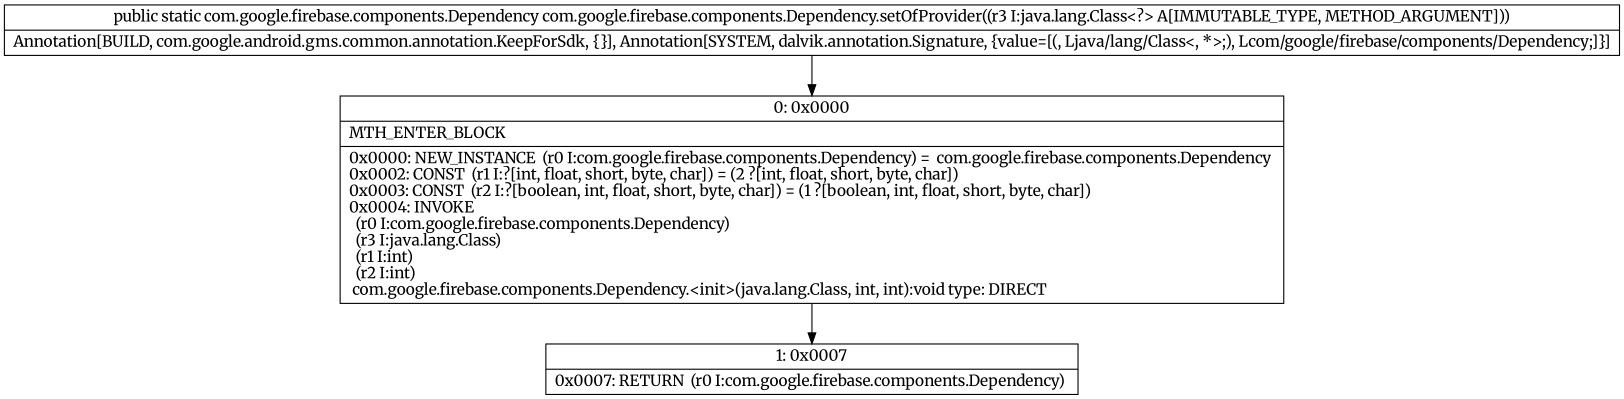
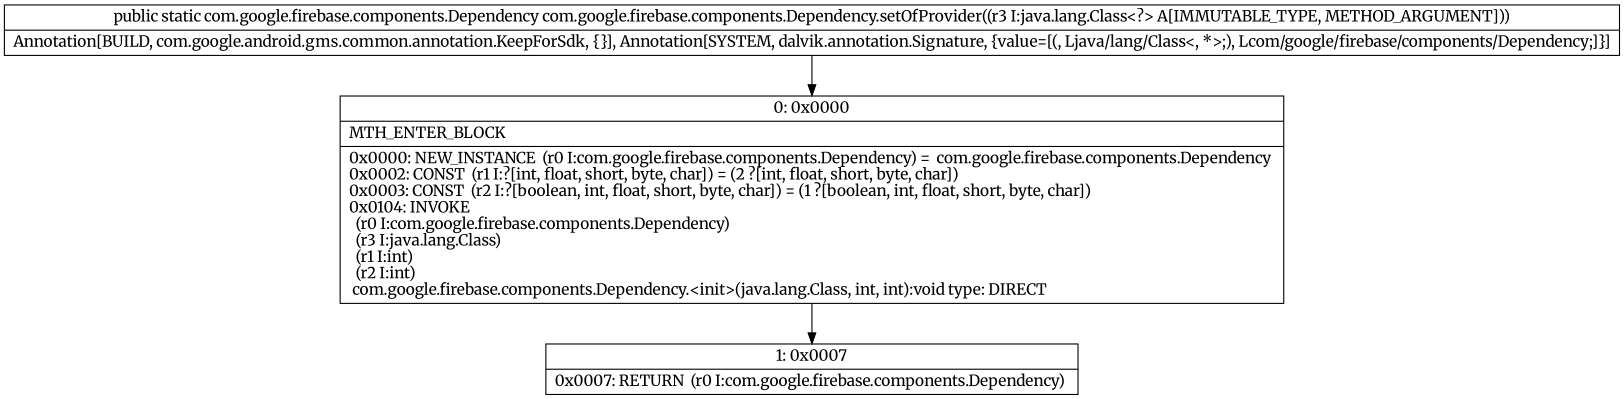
(415, 208) -> (413, 208)
